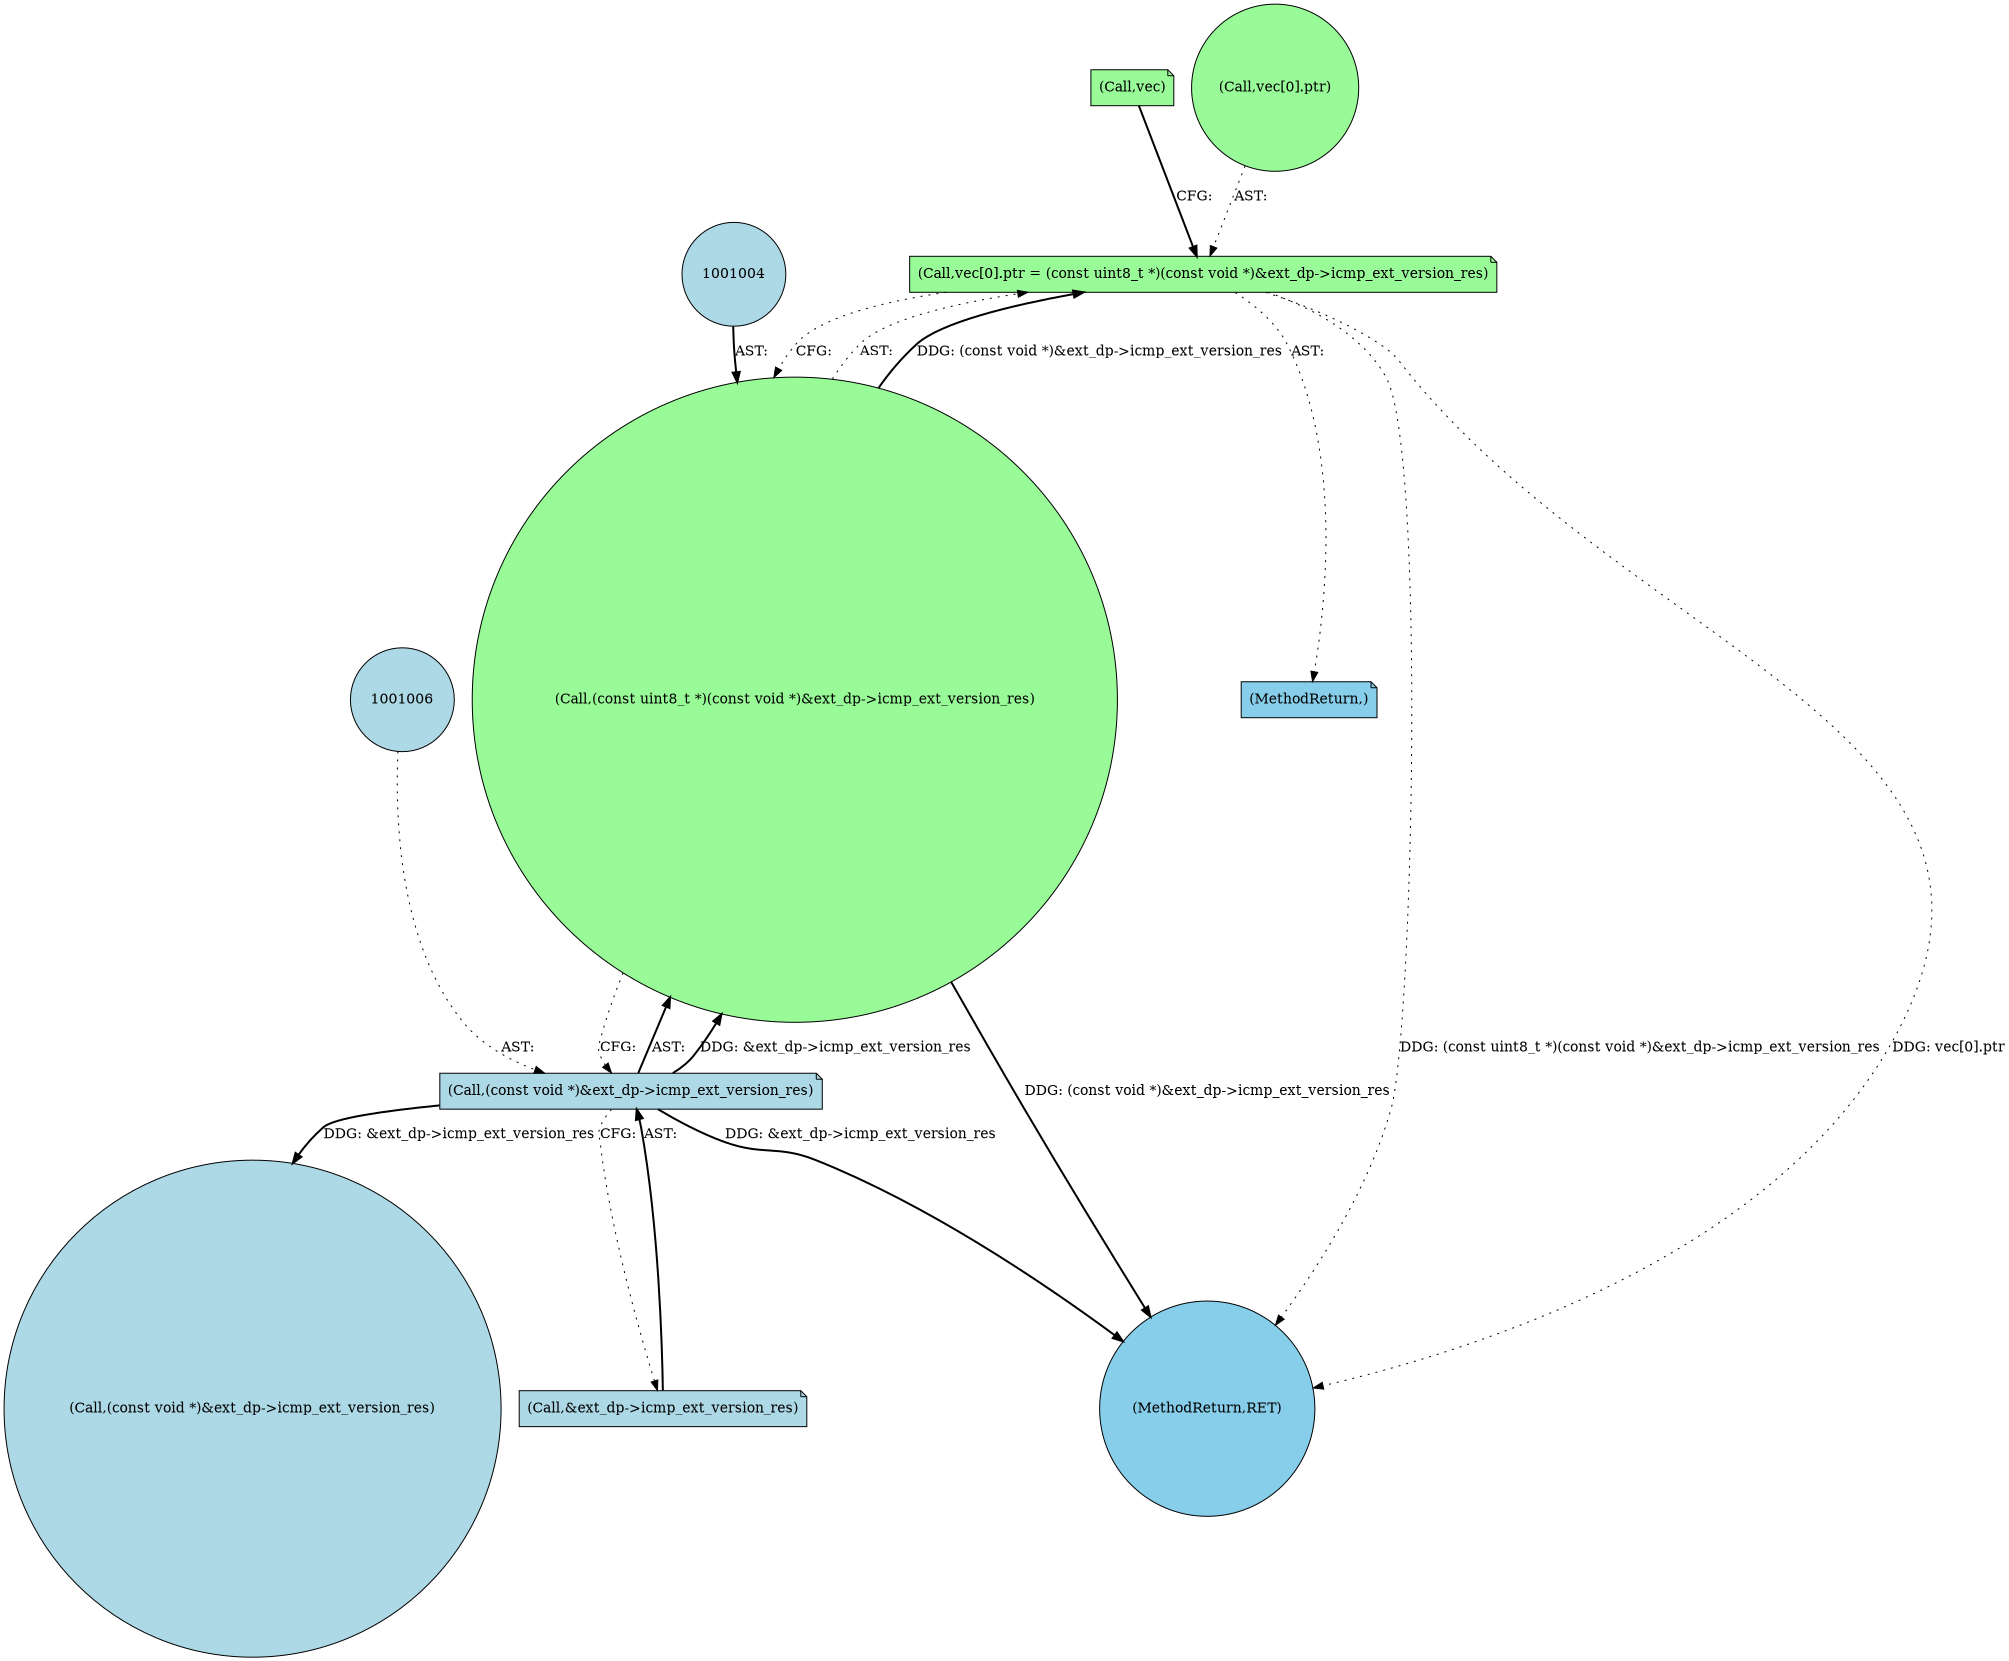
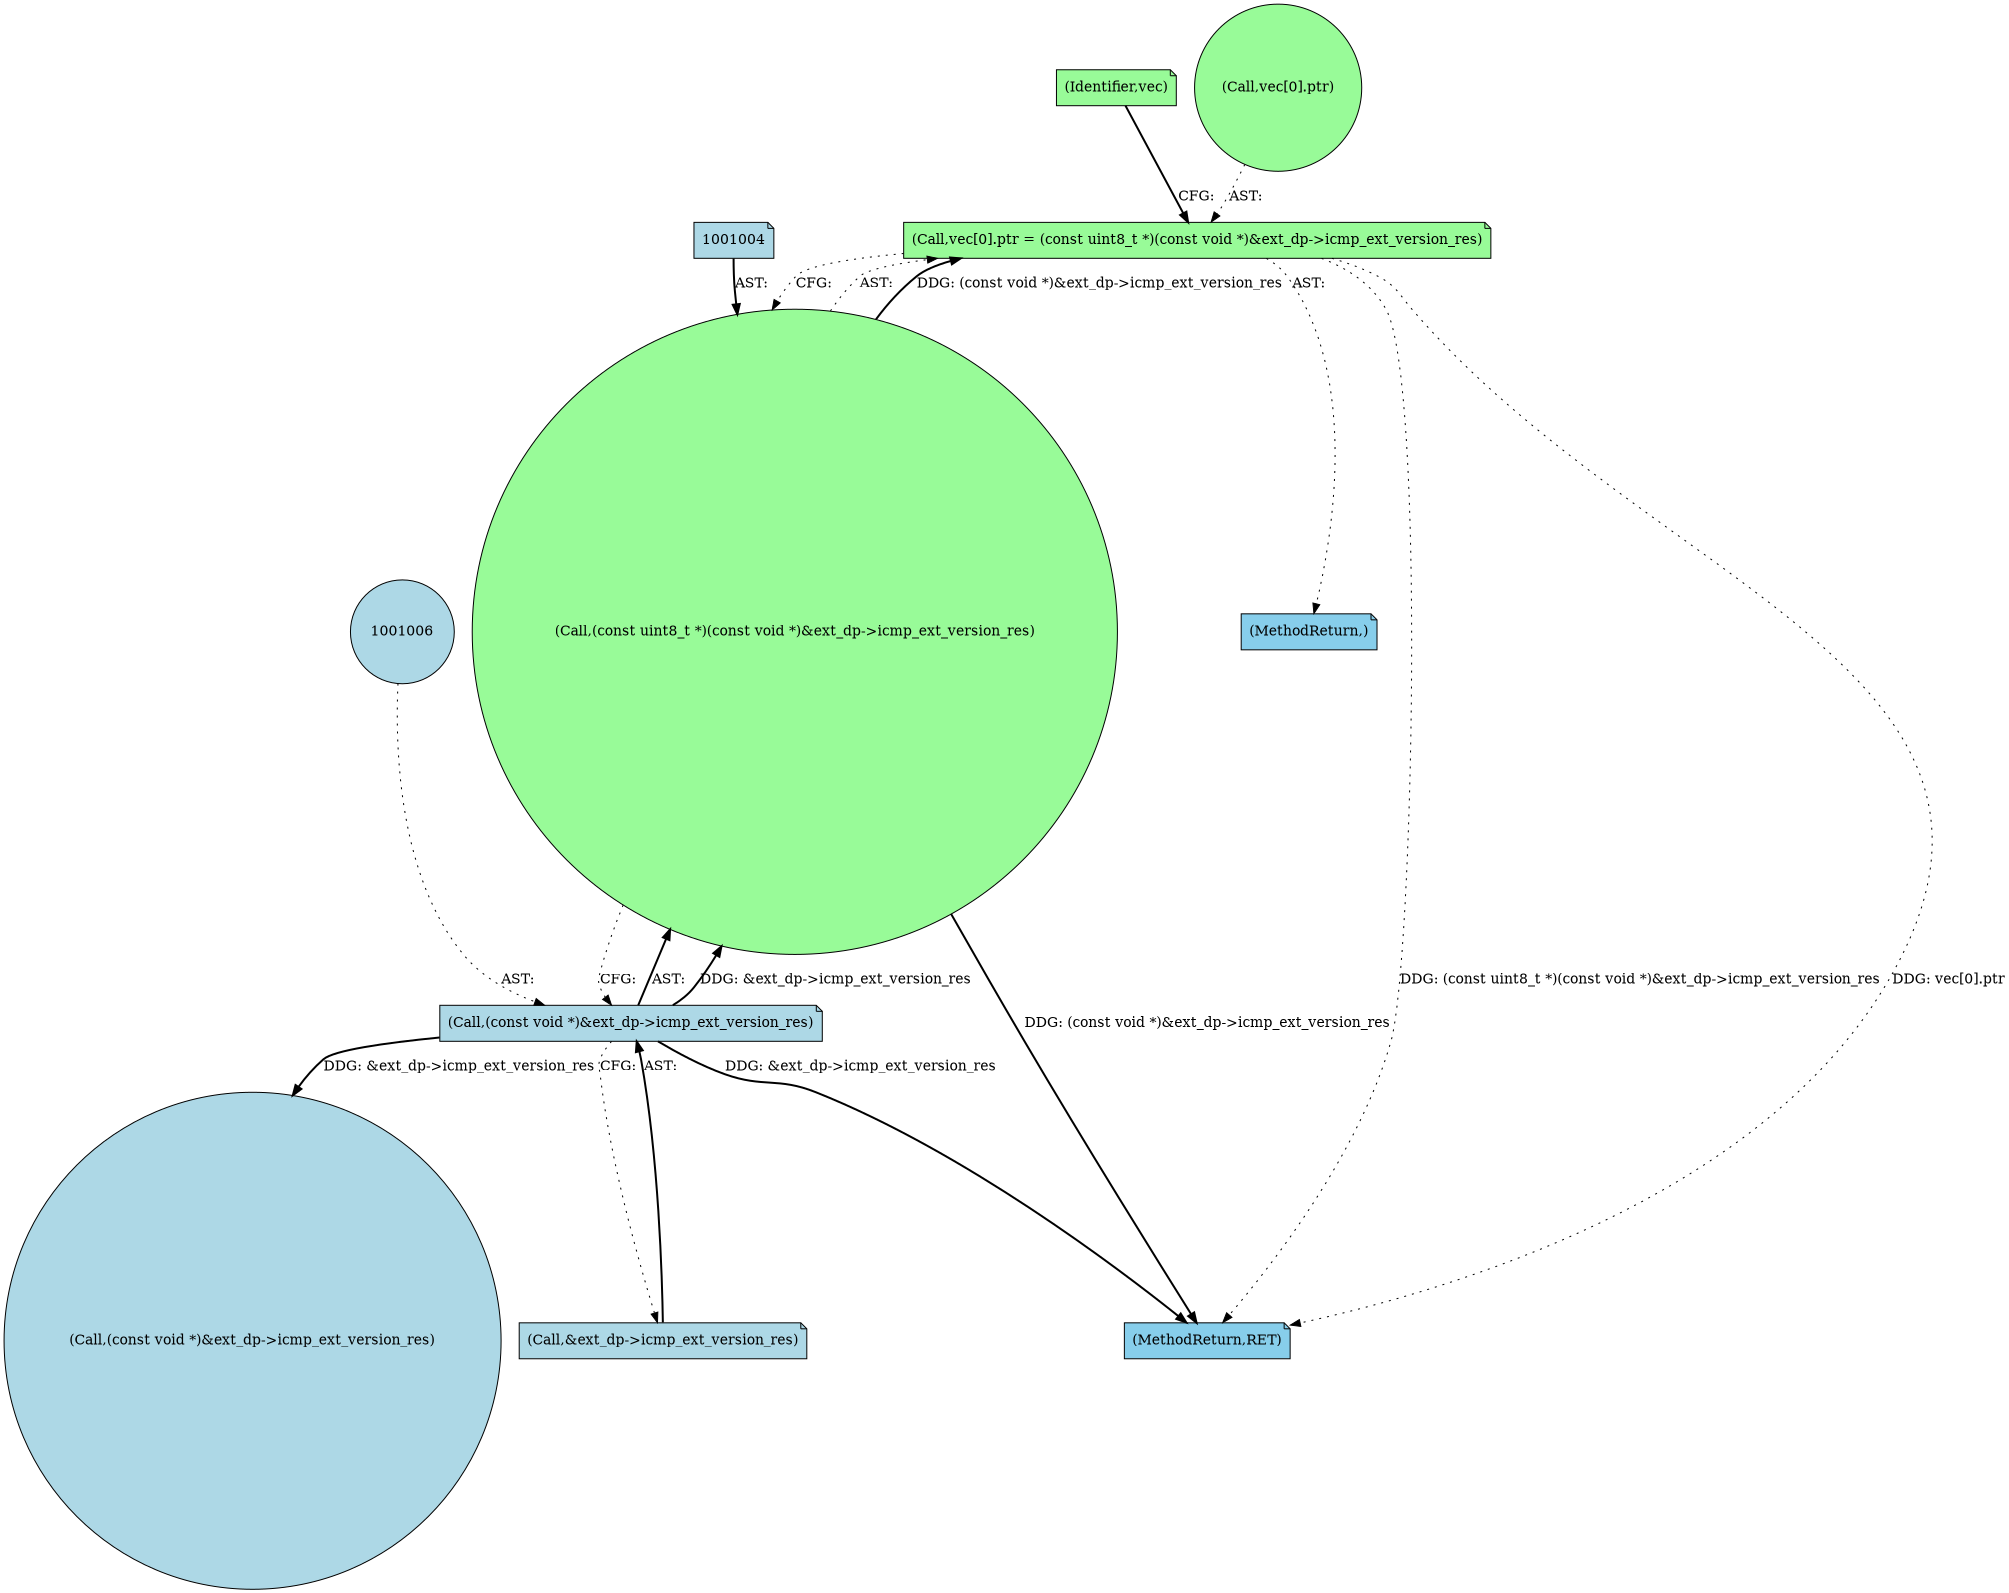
(1132, 88) -> (1116, 88)
(734, 274) -> (734, 240)
(1207, 1409) -> (1207, 1341)
